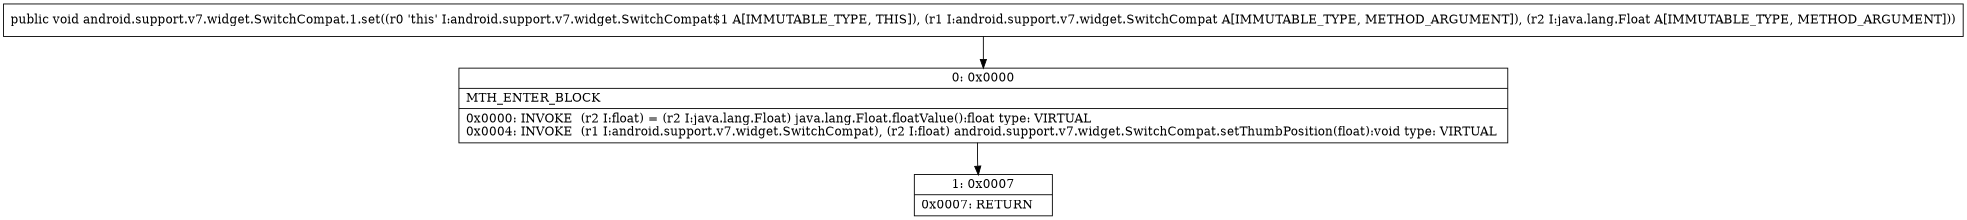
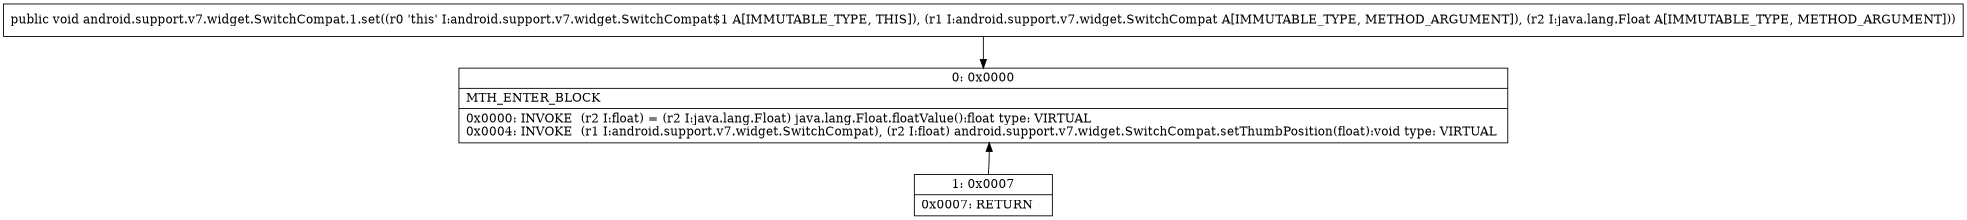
(977, 154) -> (989, 163)
